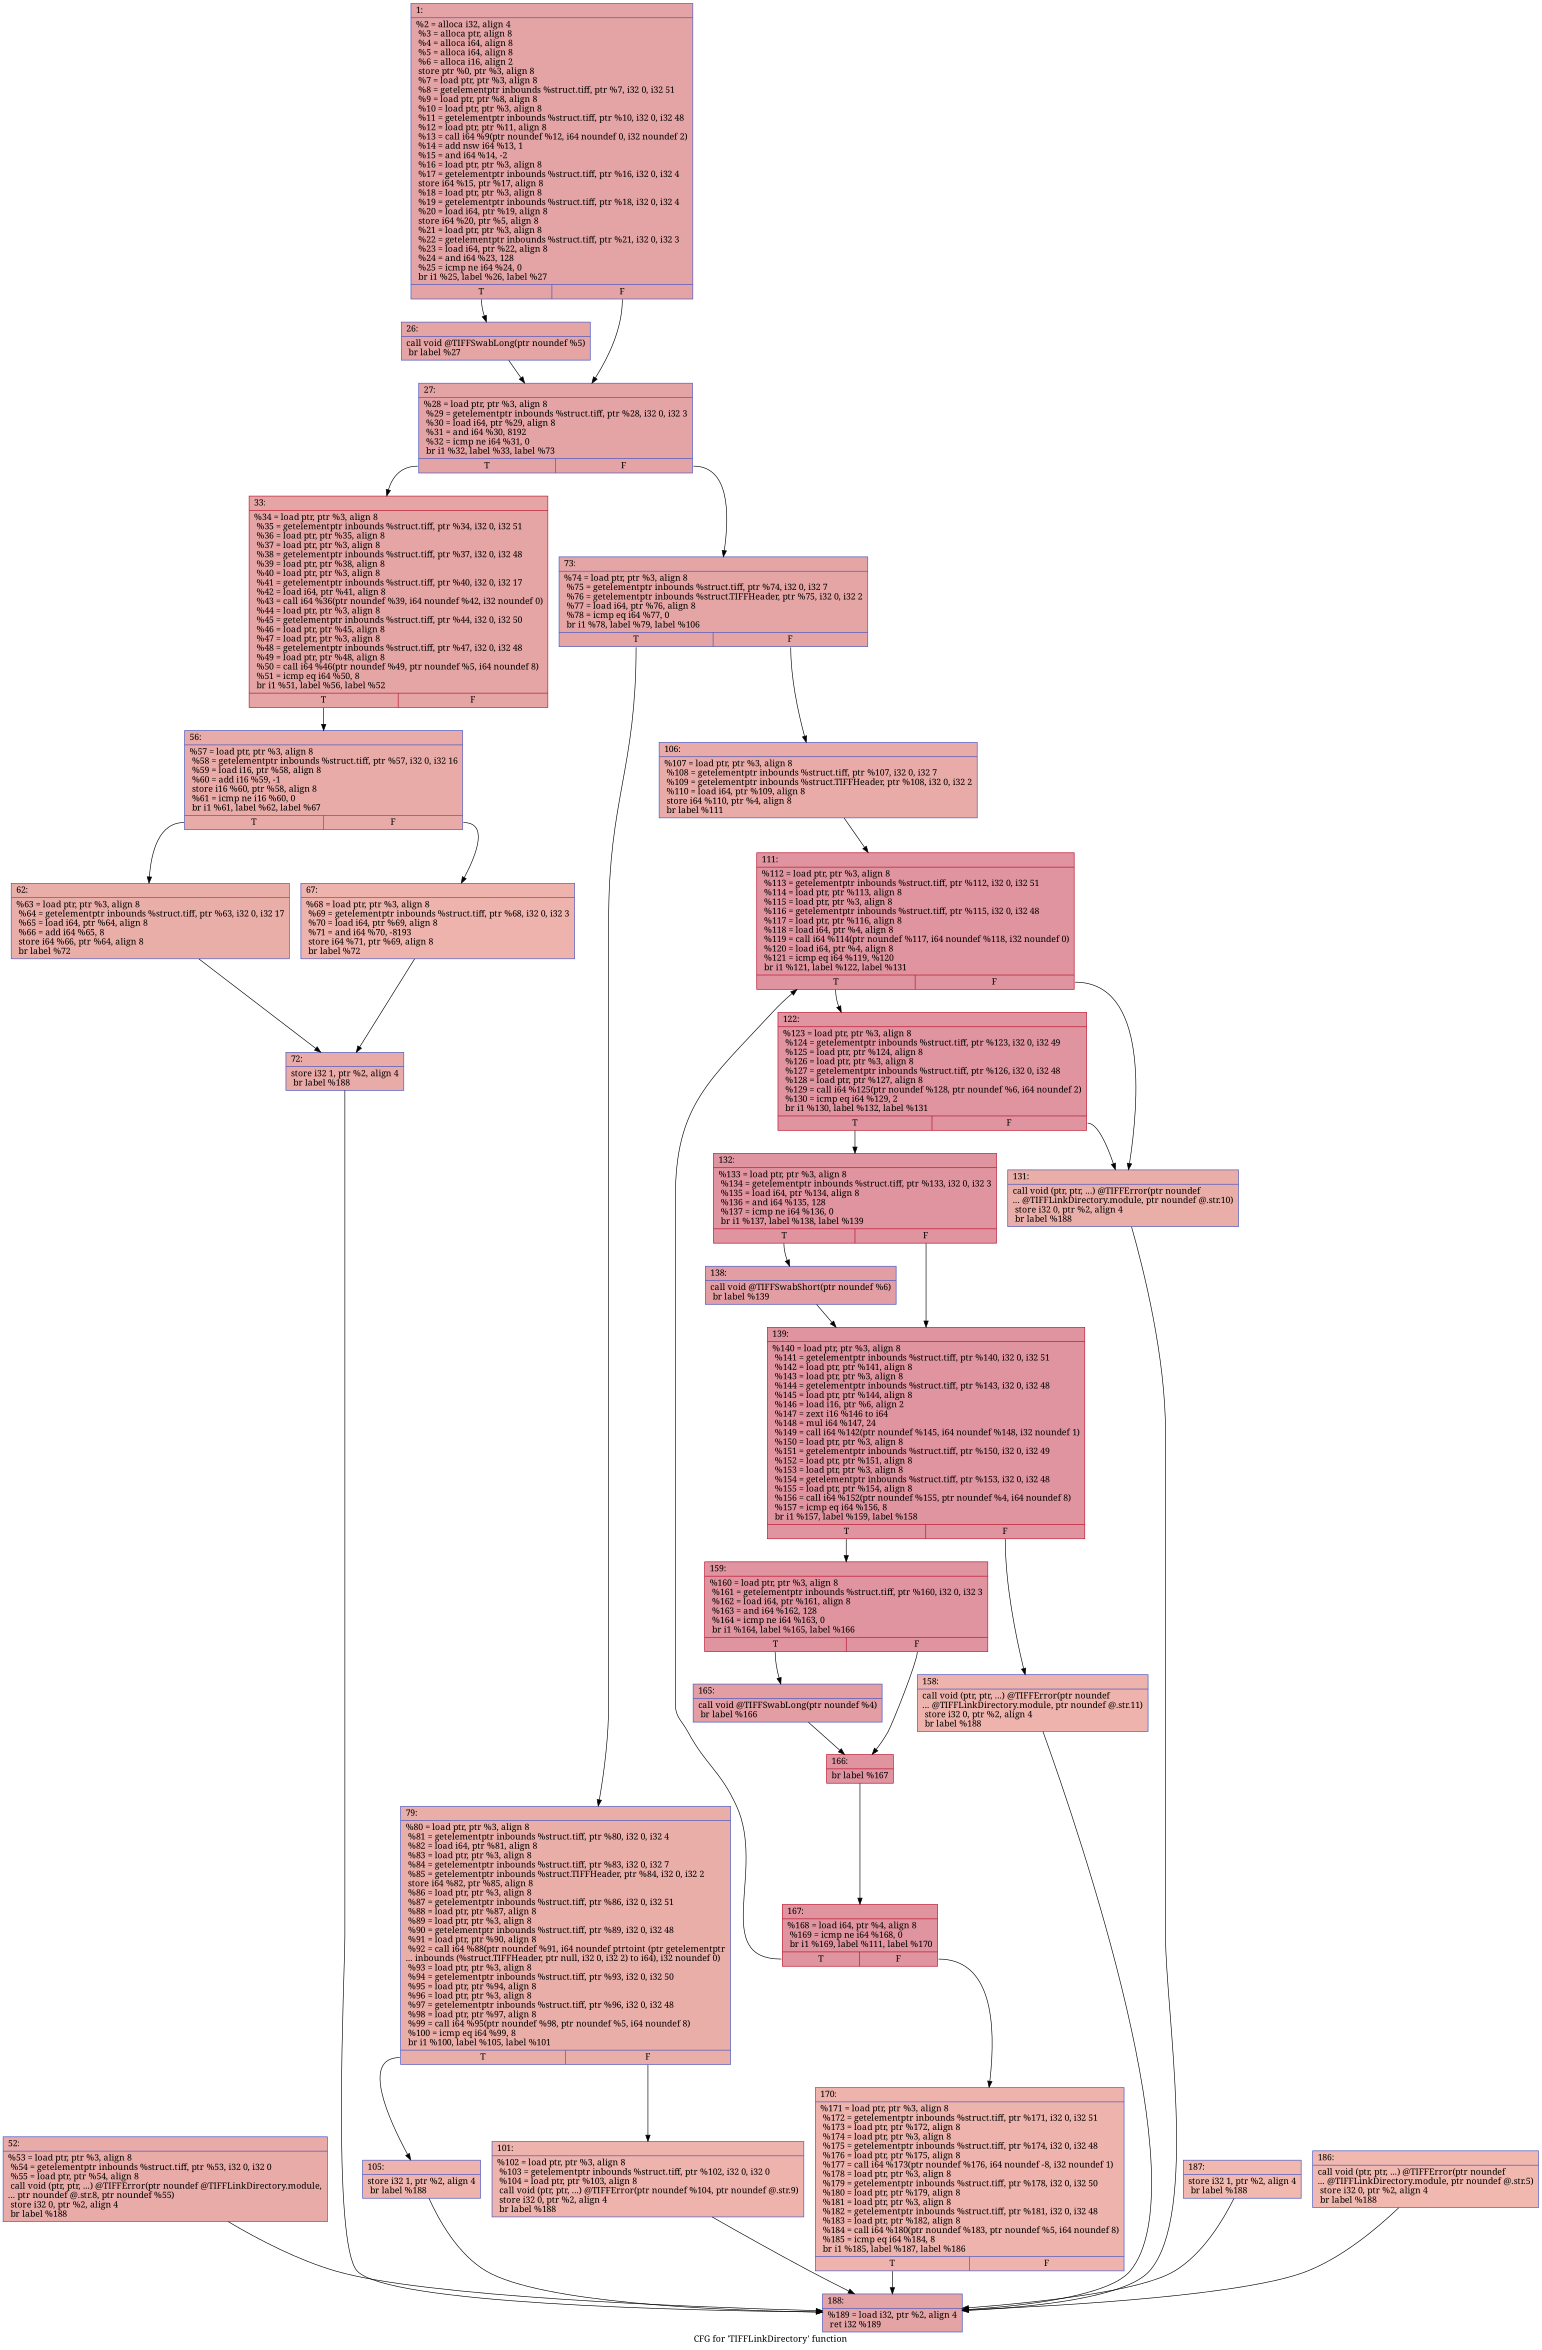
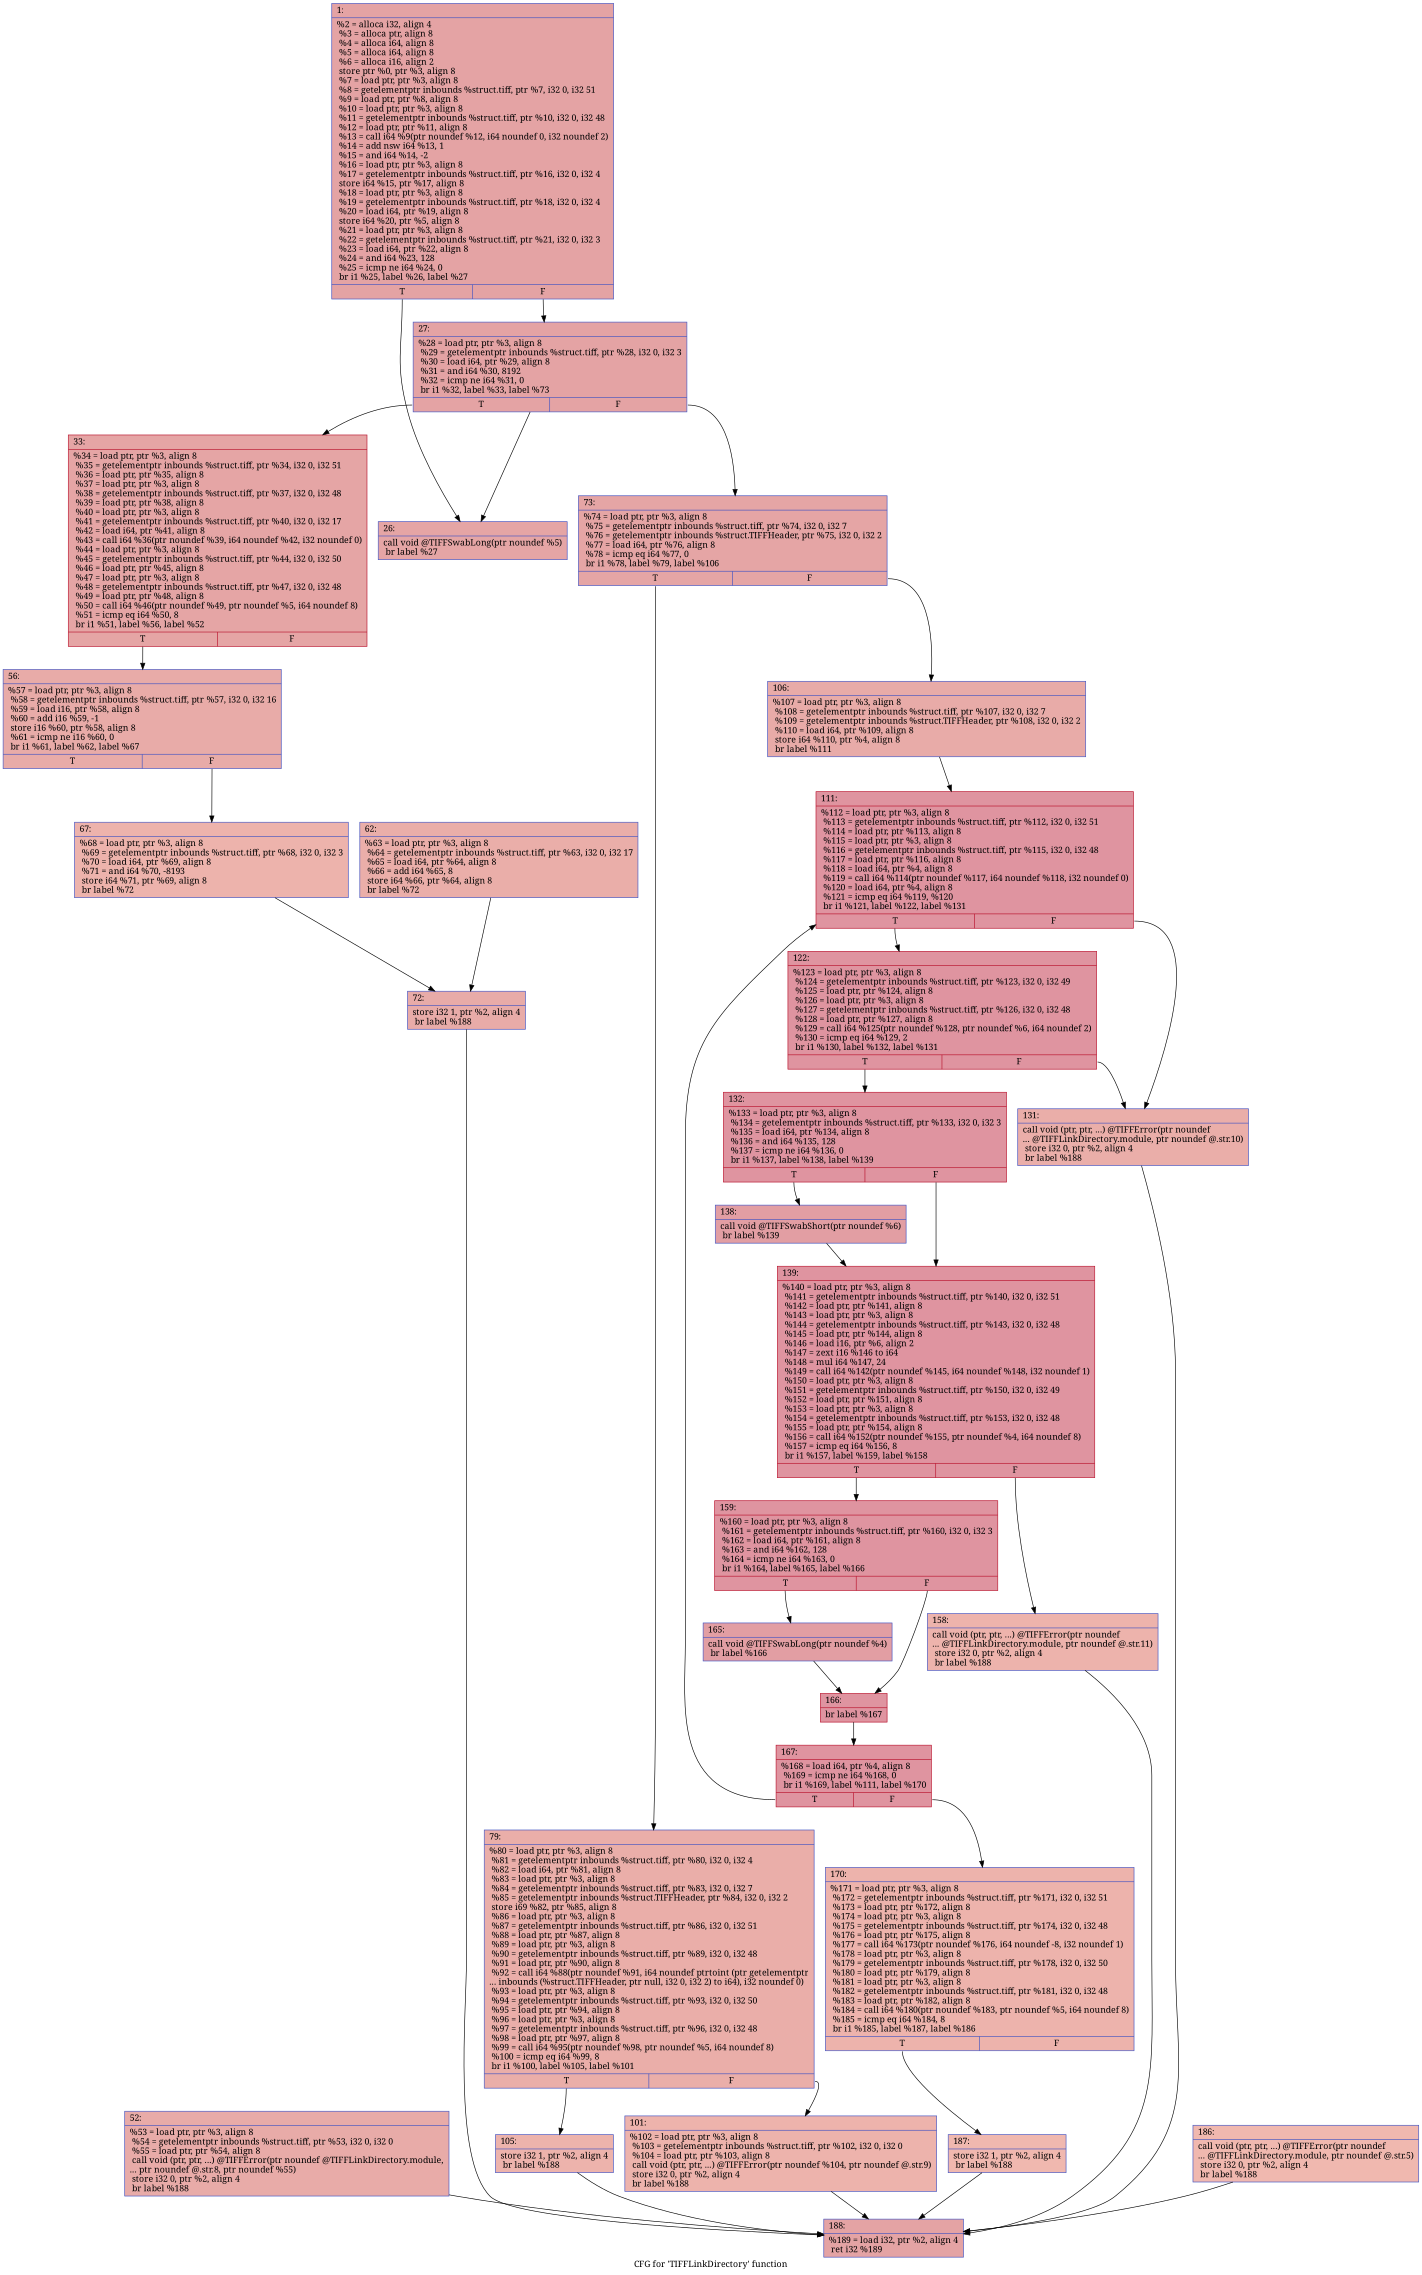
(515, 369) -> (507, 464)
(157, 842) -> none
(470, 1884) -> (553, 1907)
(892, 2279) -> (933, 2096)
